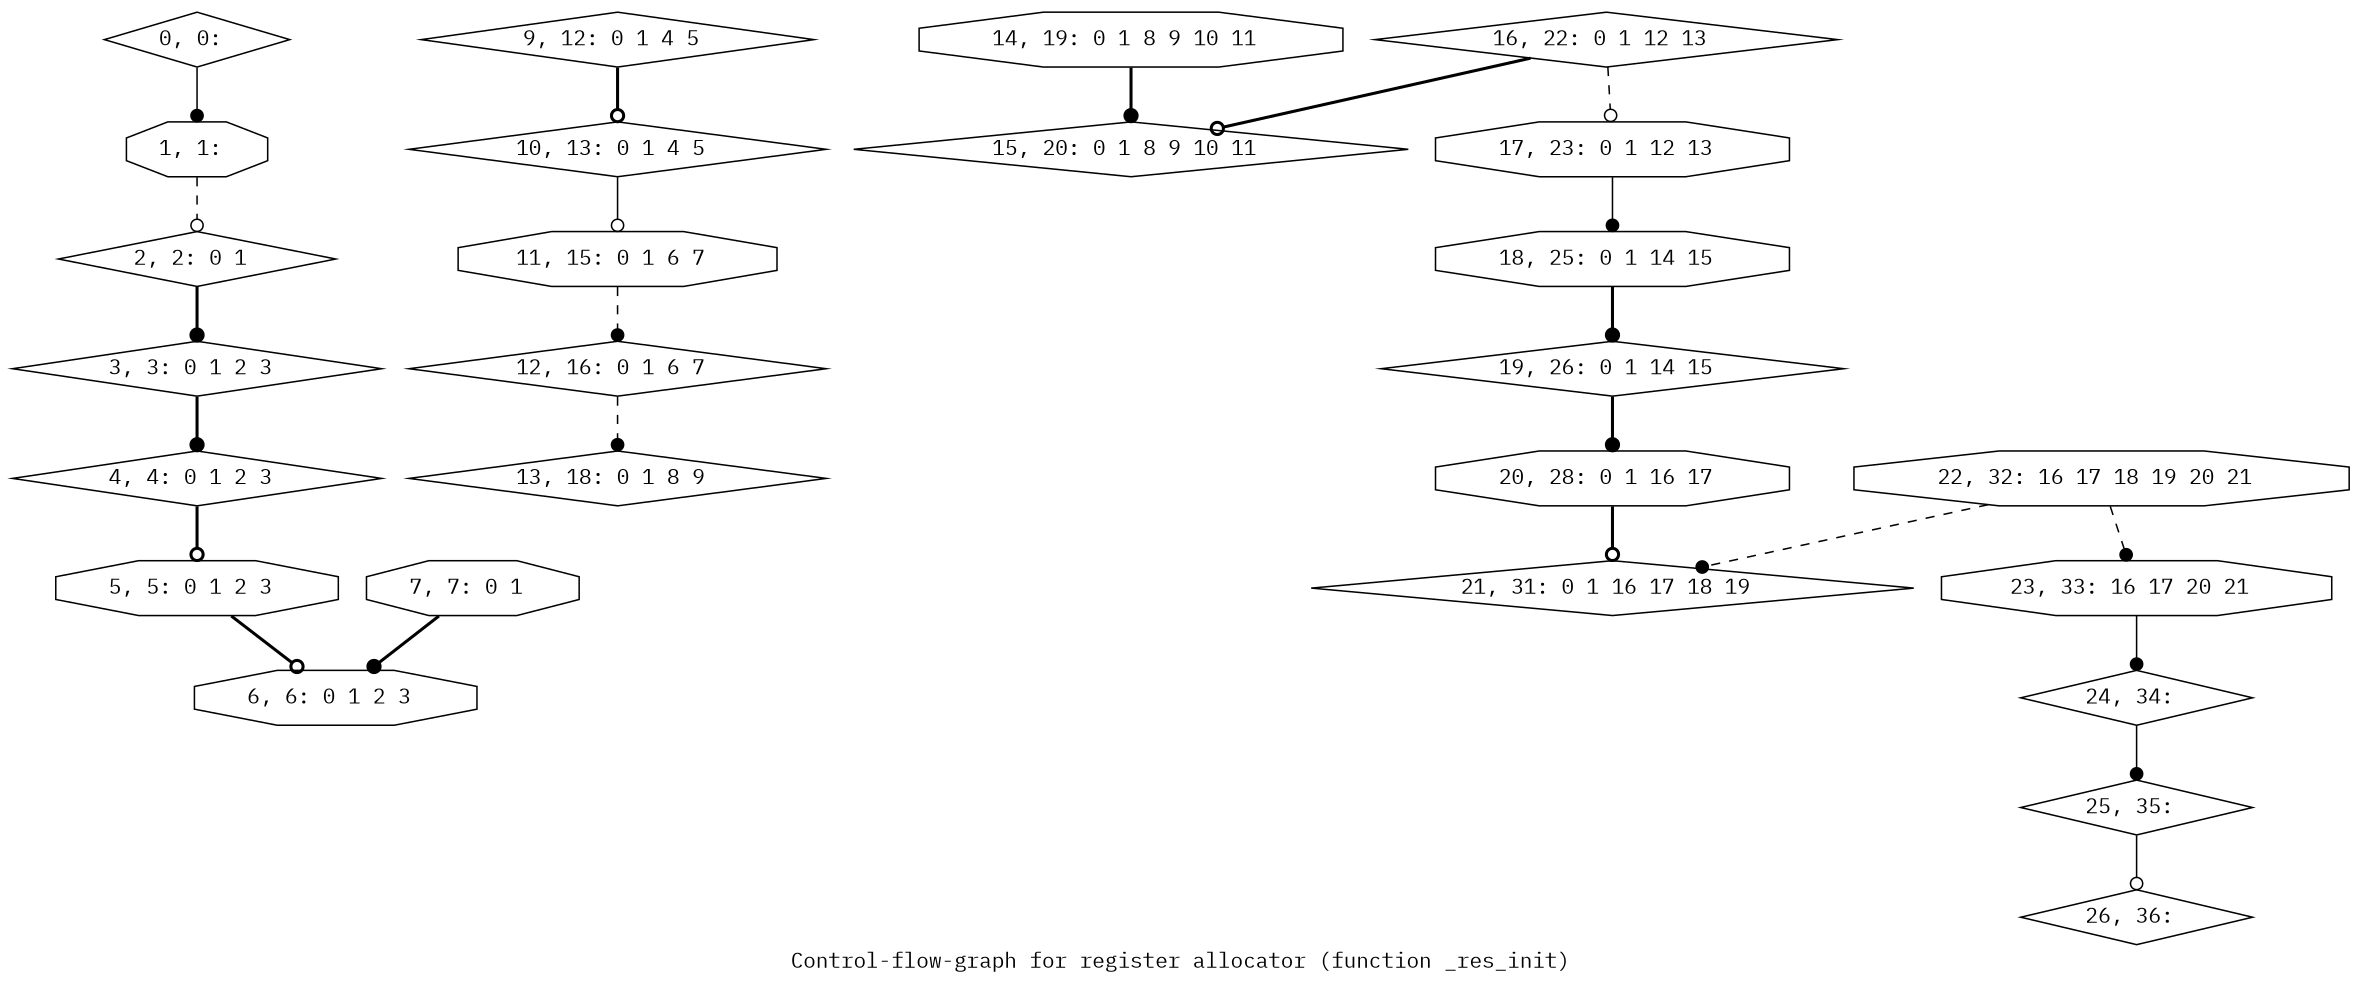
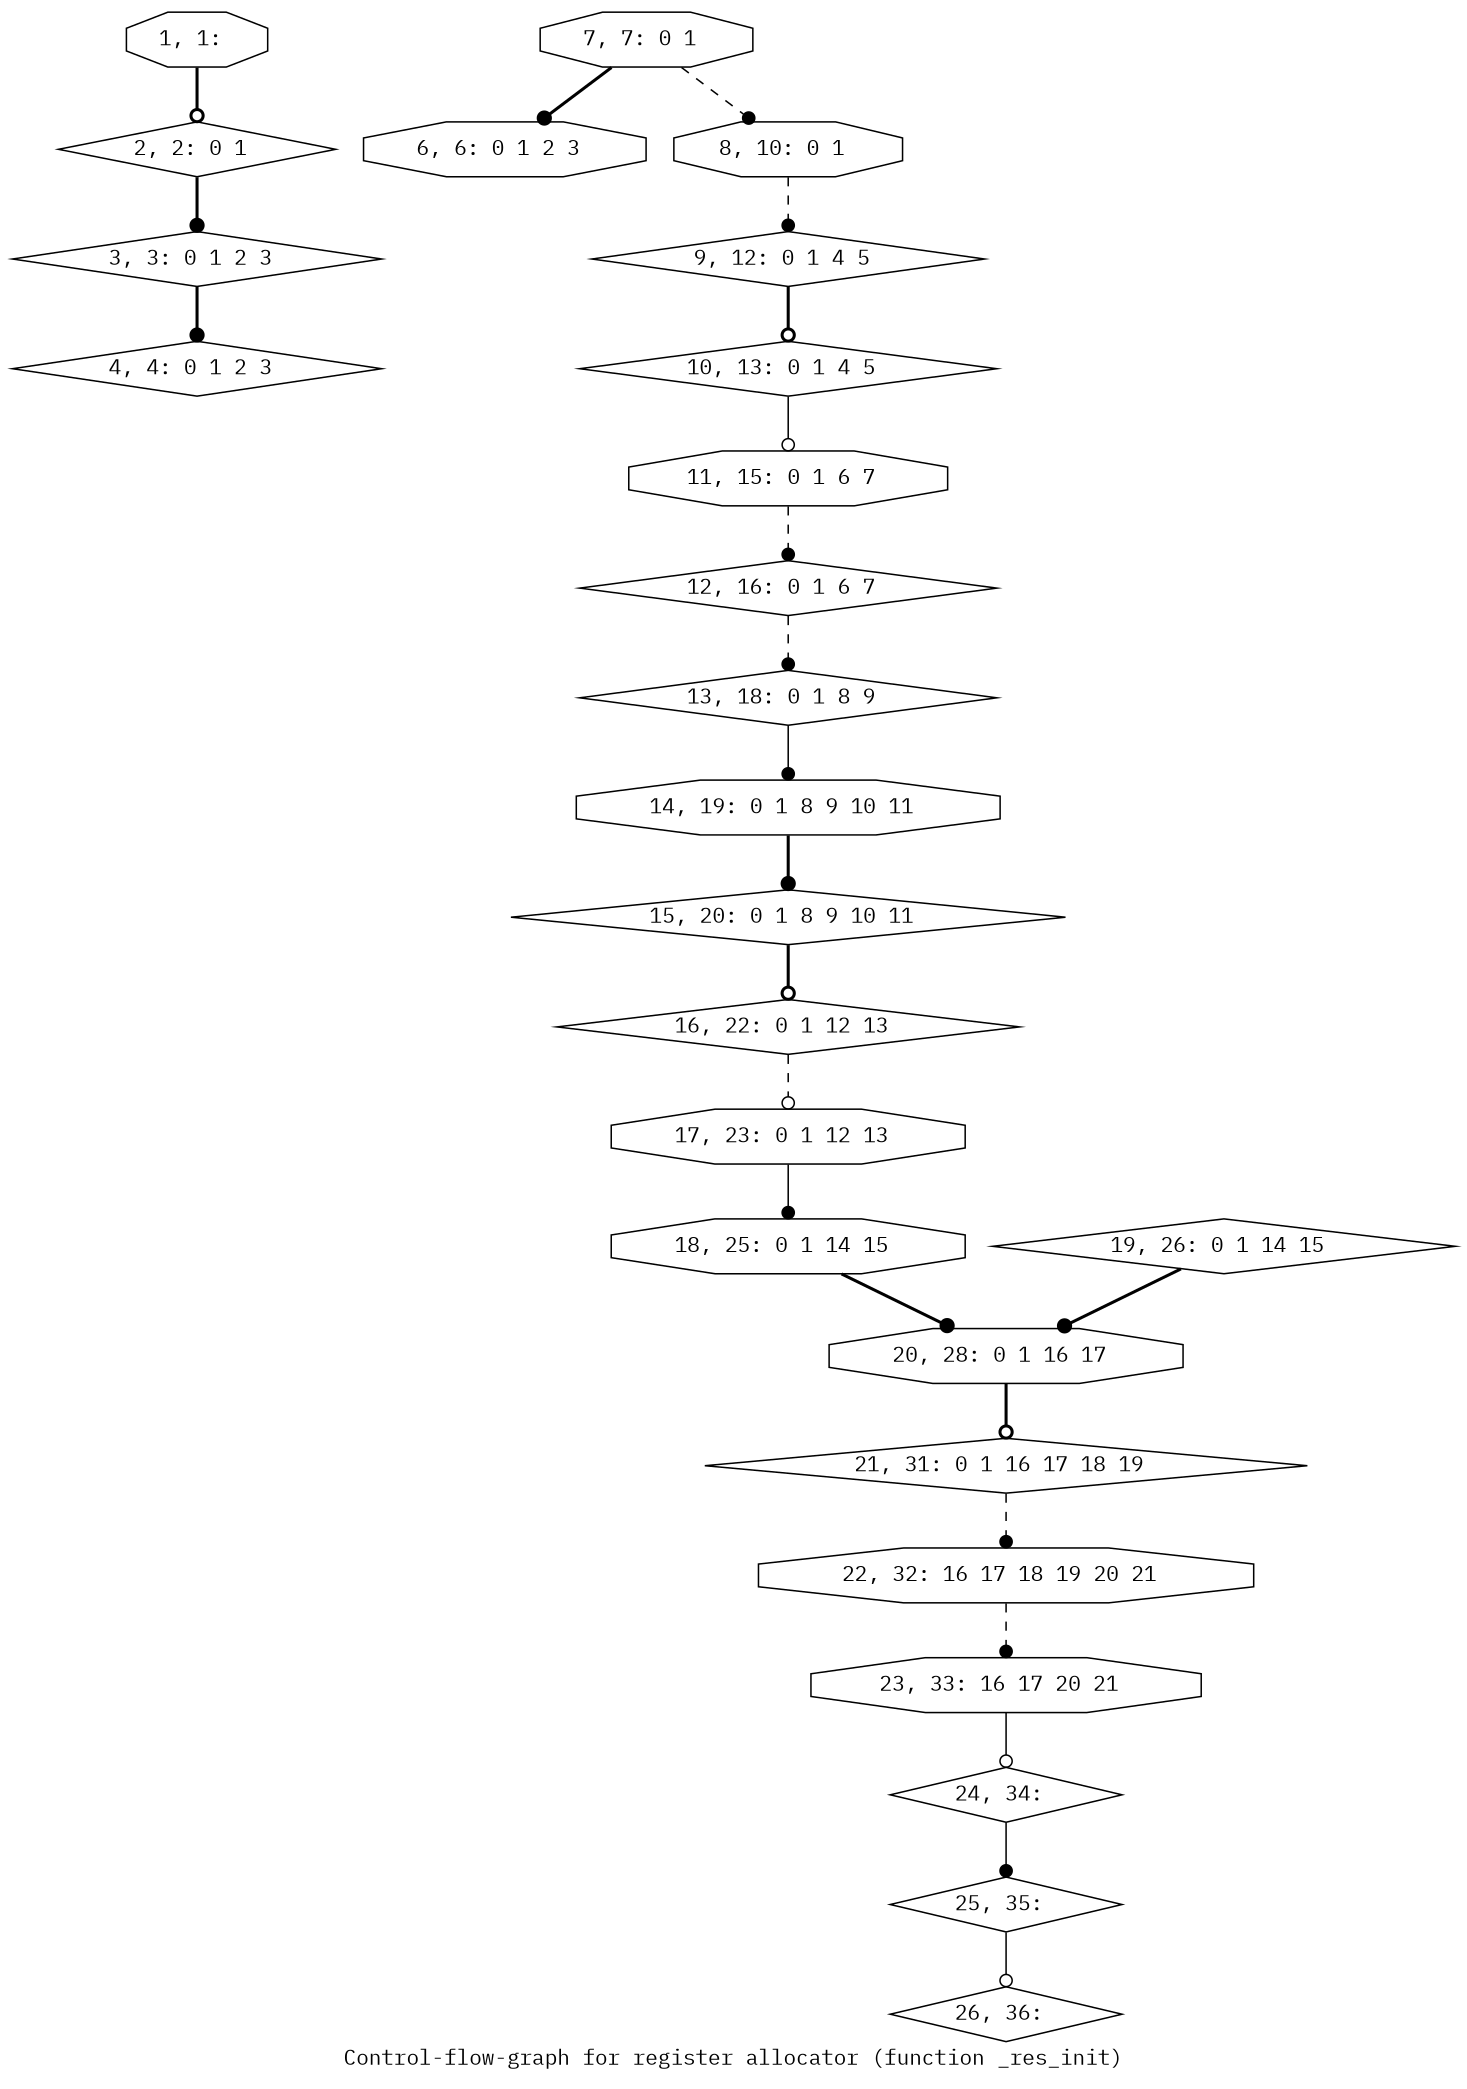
(197, 40) -> none
(1377, 93) -> (788, 966)
none -> (788, 149)
(197, 198) -> (197, 89)
(1612, 308) -> (892, 1298)
(1848, 535) -> (1006, 1515)
(197, 588) -> none
(2137, 637) -> (1006, 1734)
none -> (788, 747)
